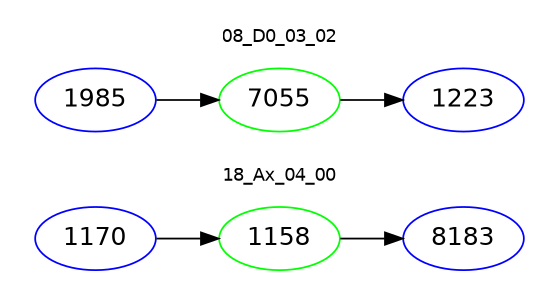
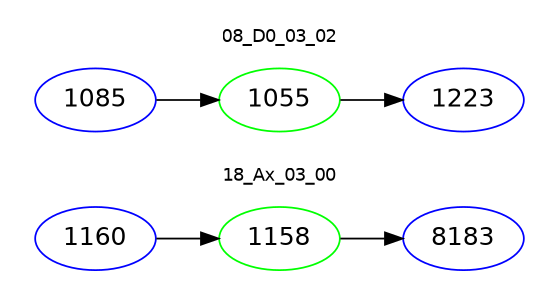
(96, 100) -> (96, 100)
(280, 100) -> (280, 100)
(280, 176) -> (280, 176)
(96, 239) -> (96, 239)
